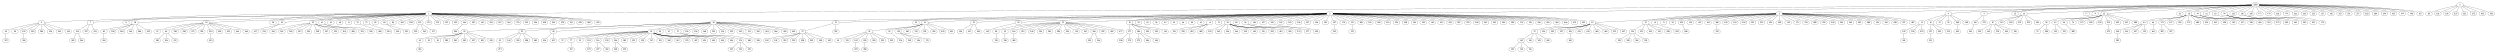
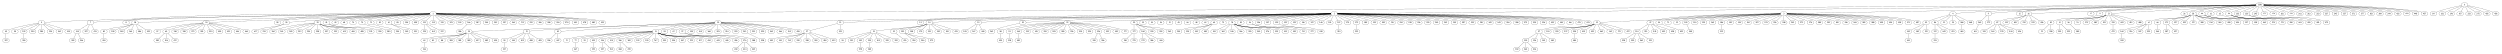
none -> (344, 32)
(211, 40) -> none
